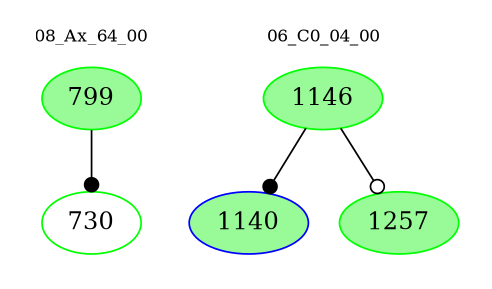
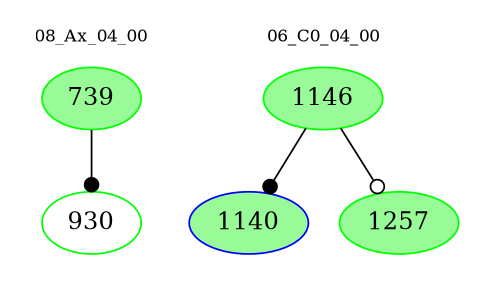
(92, 37) -> (92, 37)
(92, 98) -> (92, 98)
(92, 223) -> (92, 223)
